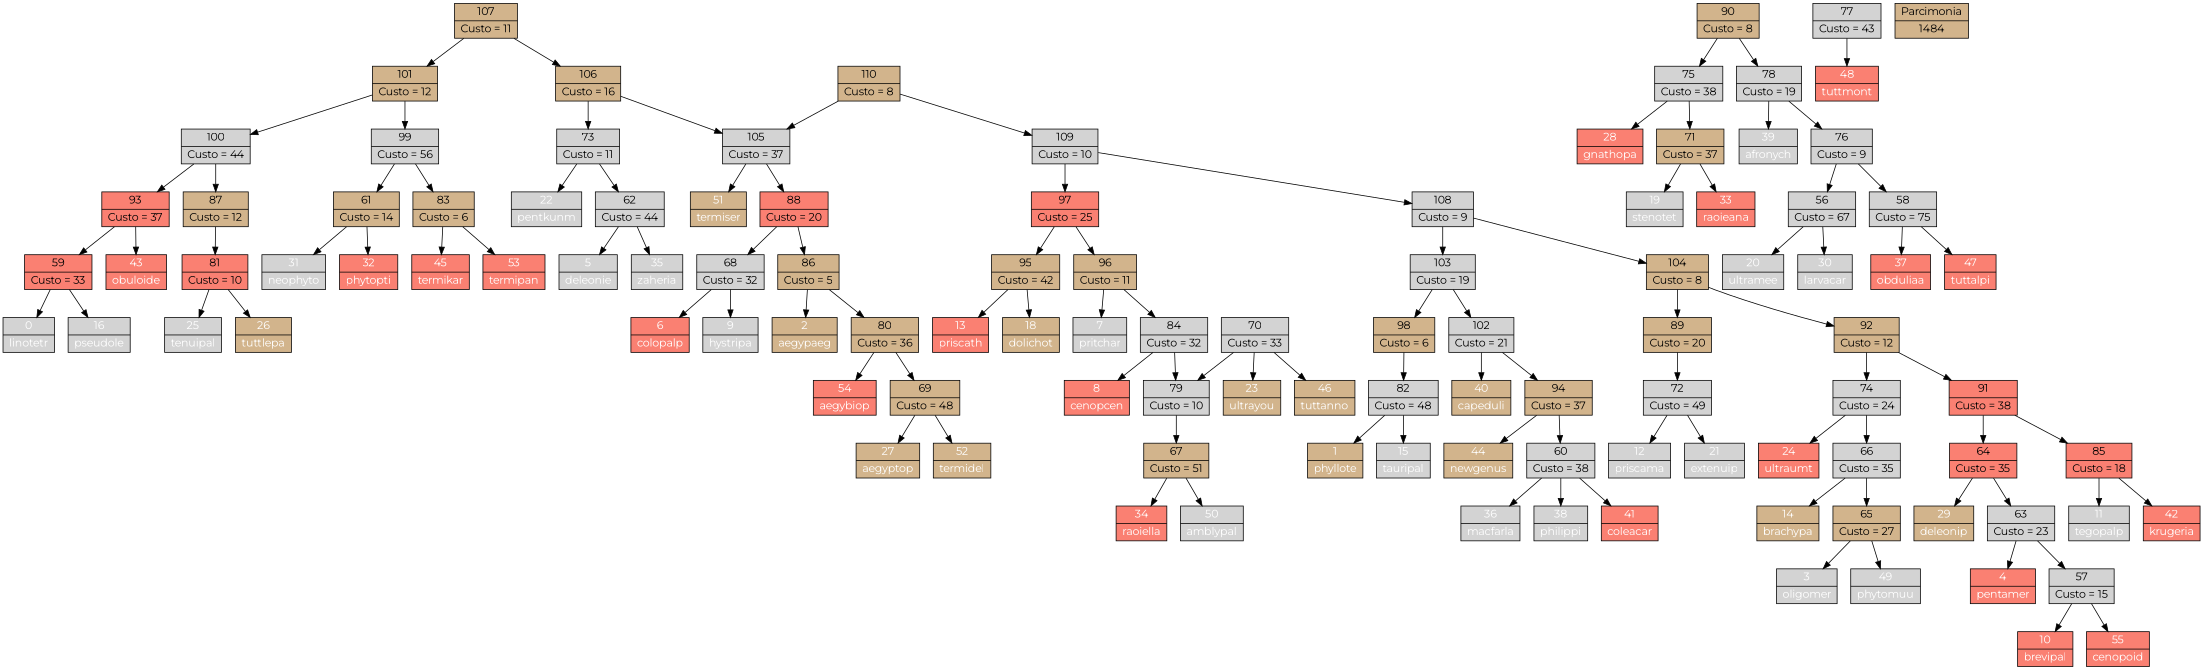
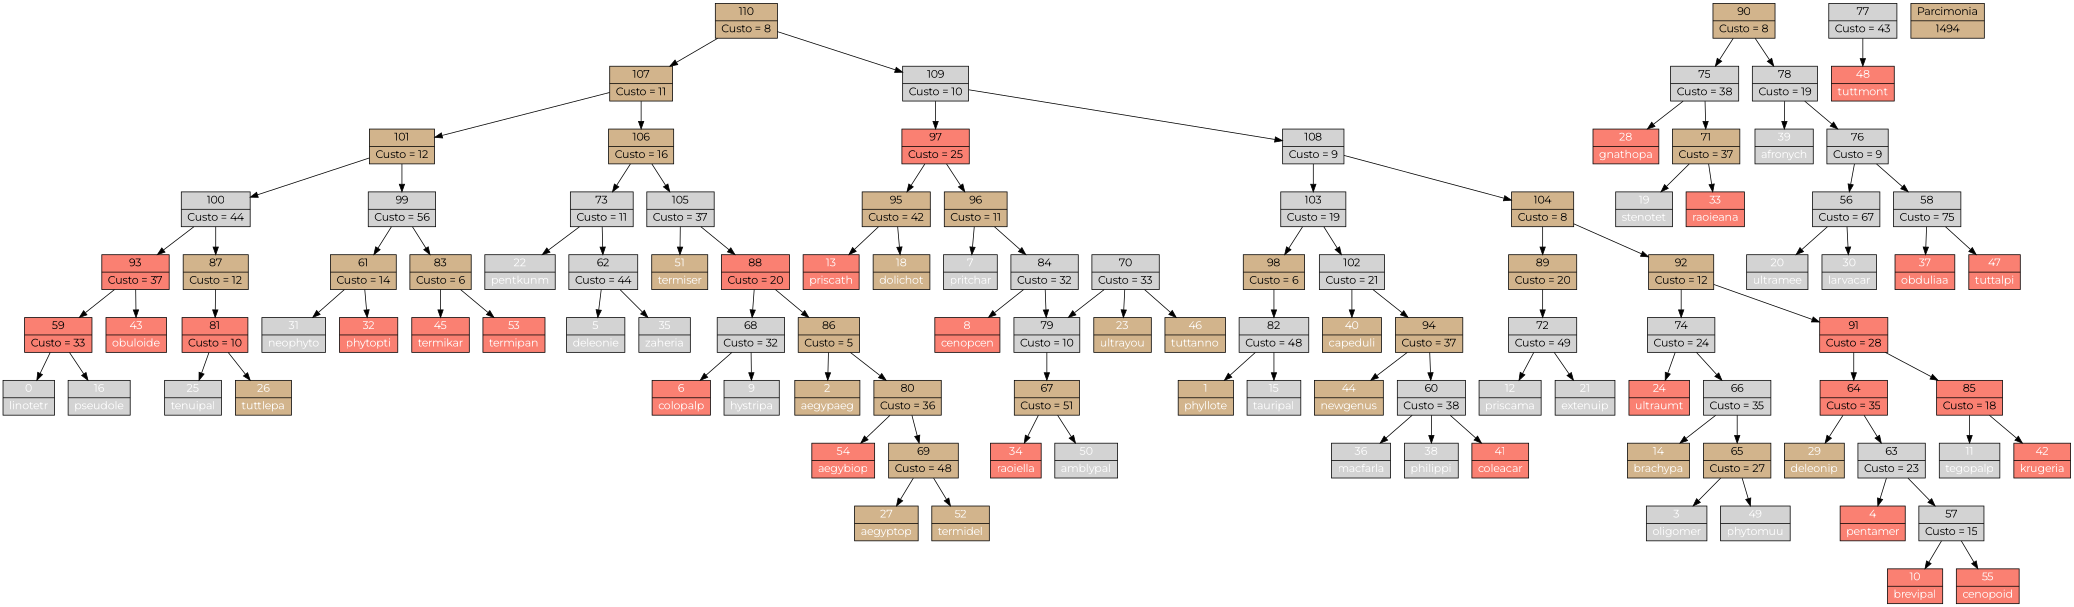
(1932, 29) -> (1948, 29)
(816, 113) -> (697, 50)
(1983, 406) -> (1854, 343)
